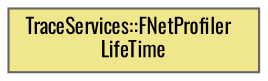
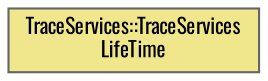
(134, 40) -> (134, 40)
